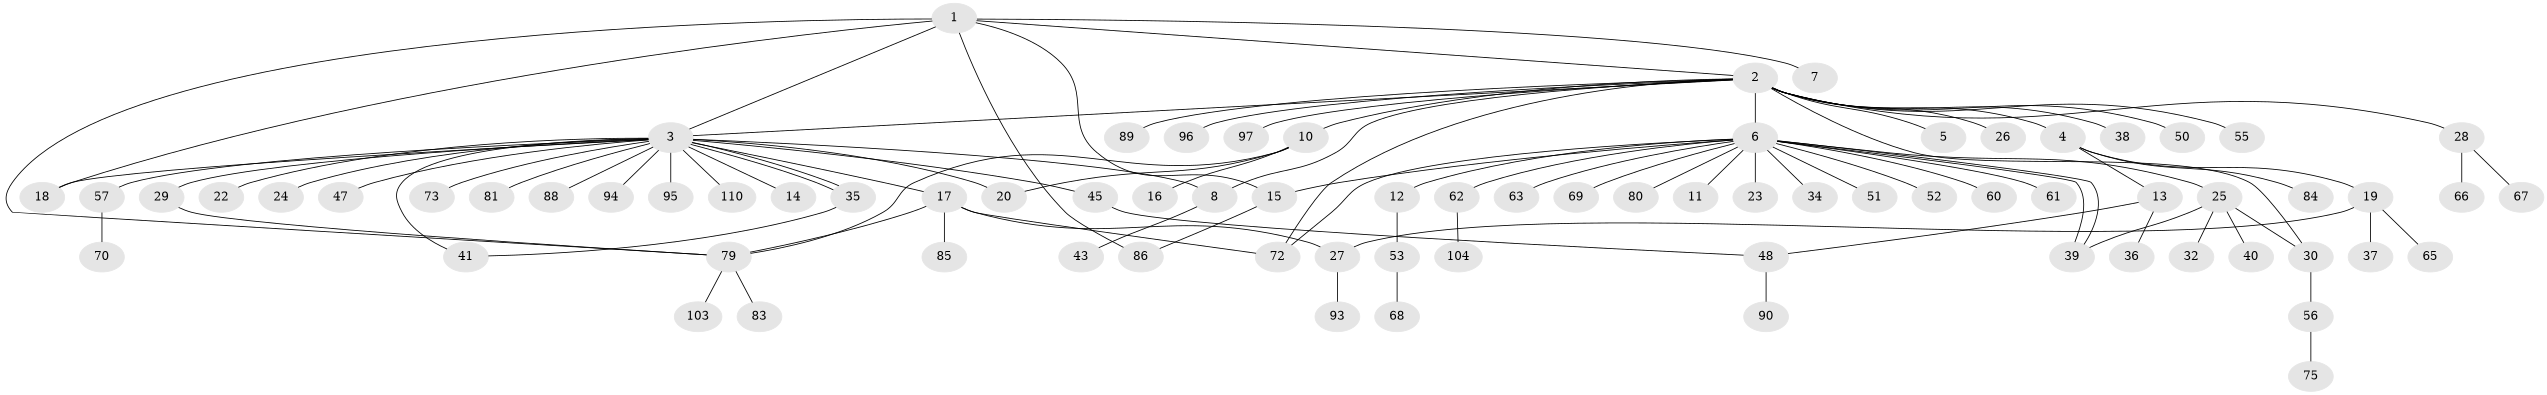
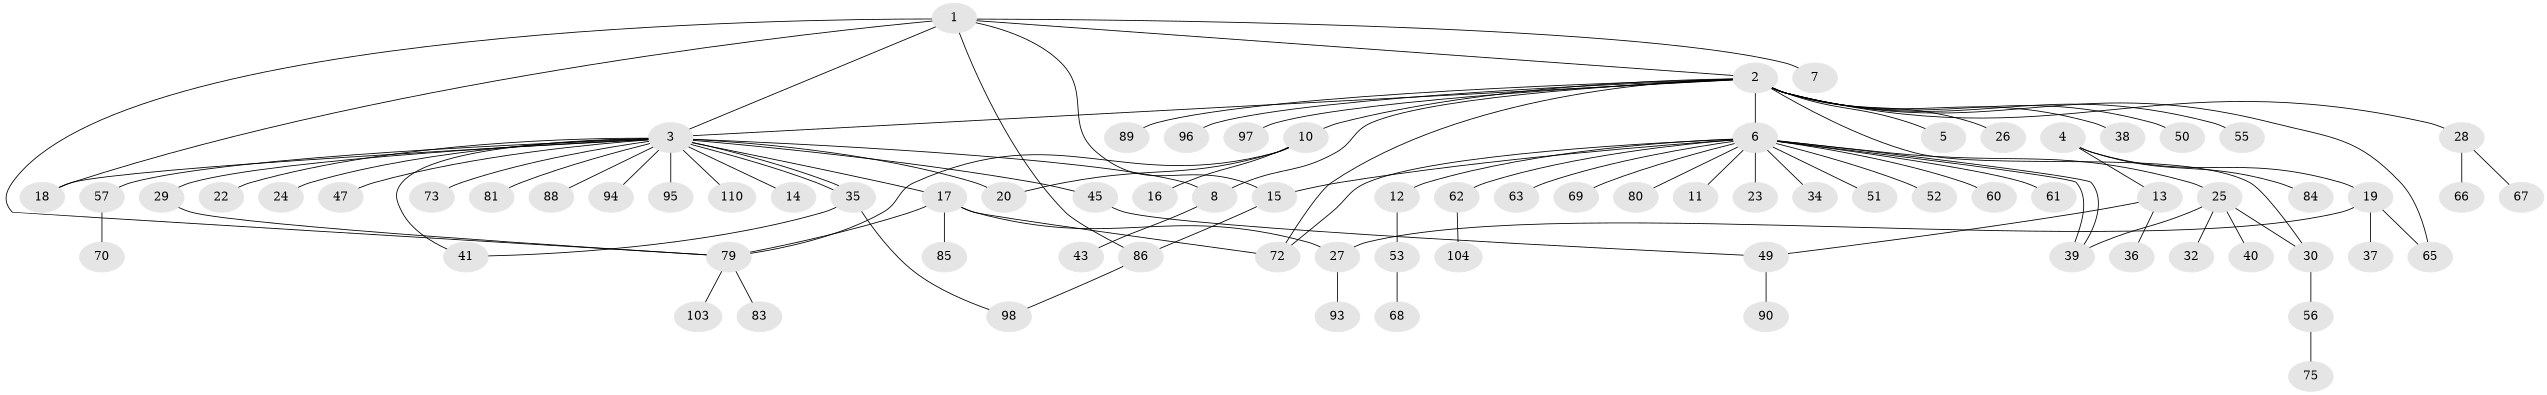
(1909, 108) -> (2198, 108)
(1766, 257) -> (1766, 257)
none -> (1009, 317)
